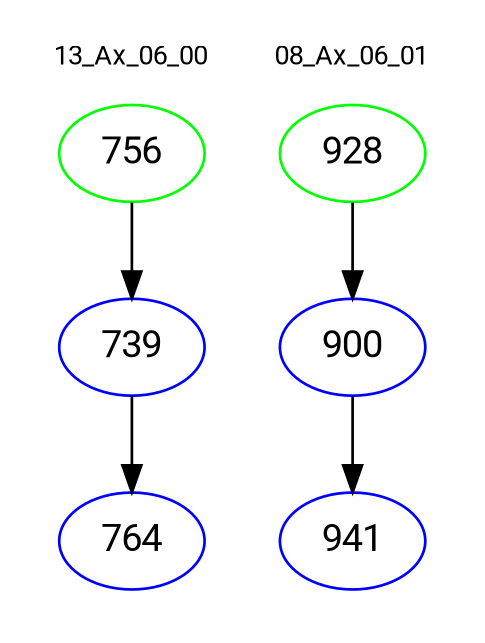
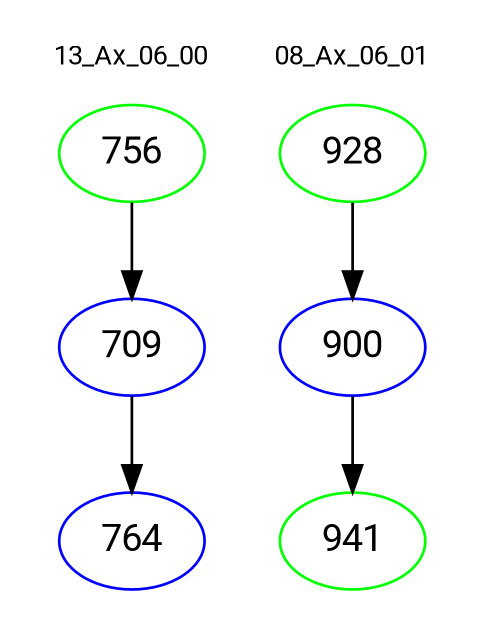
(132, 347) -> (132, 347)
(353, 541) -> (353, 541)
